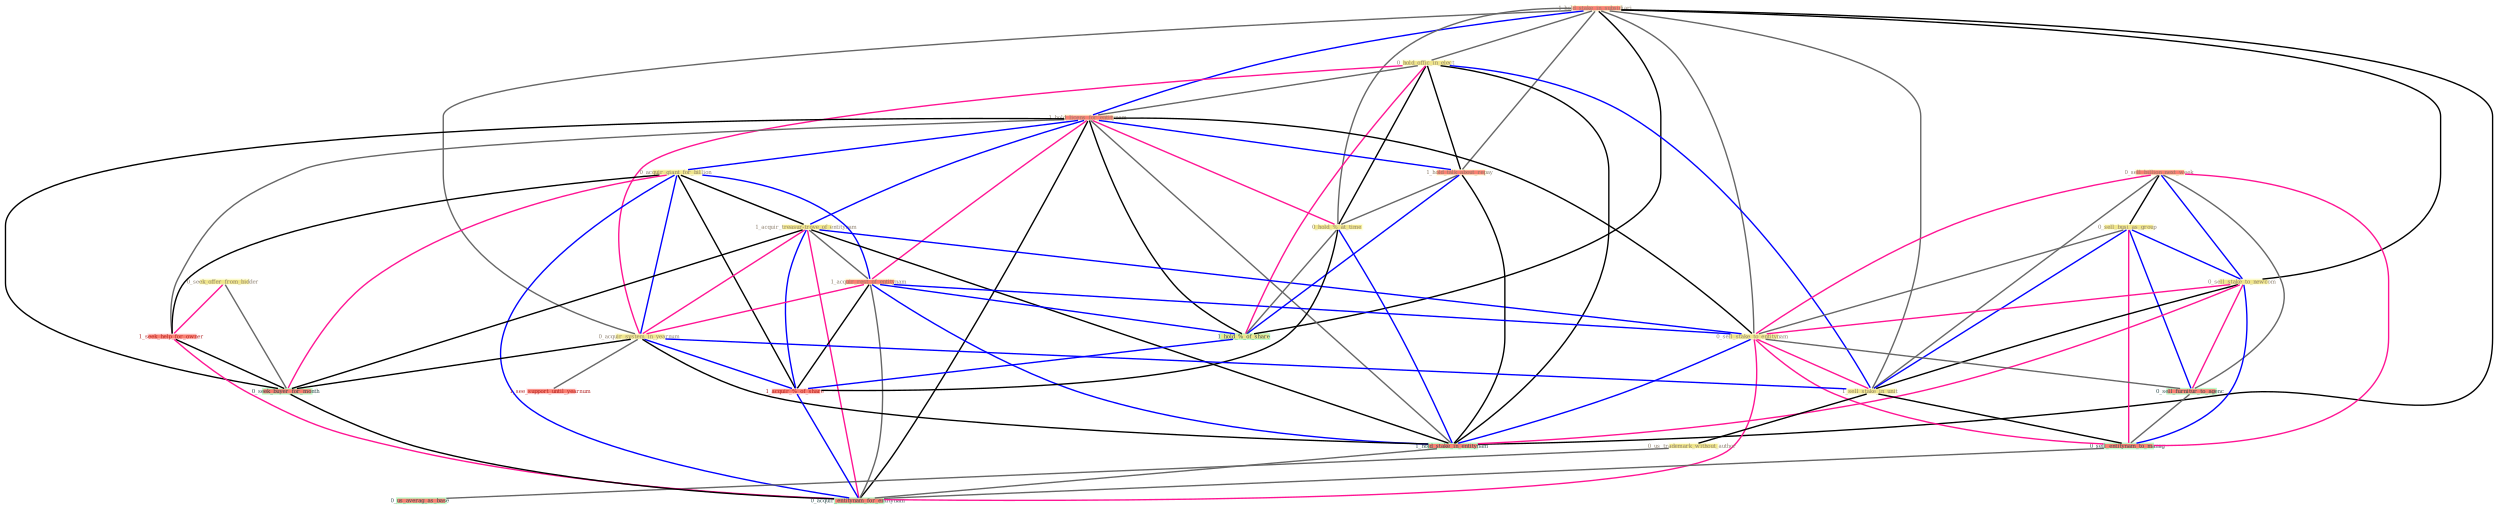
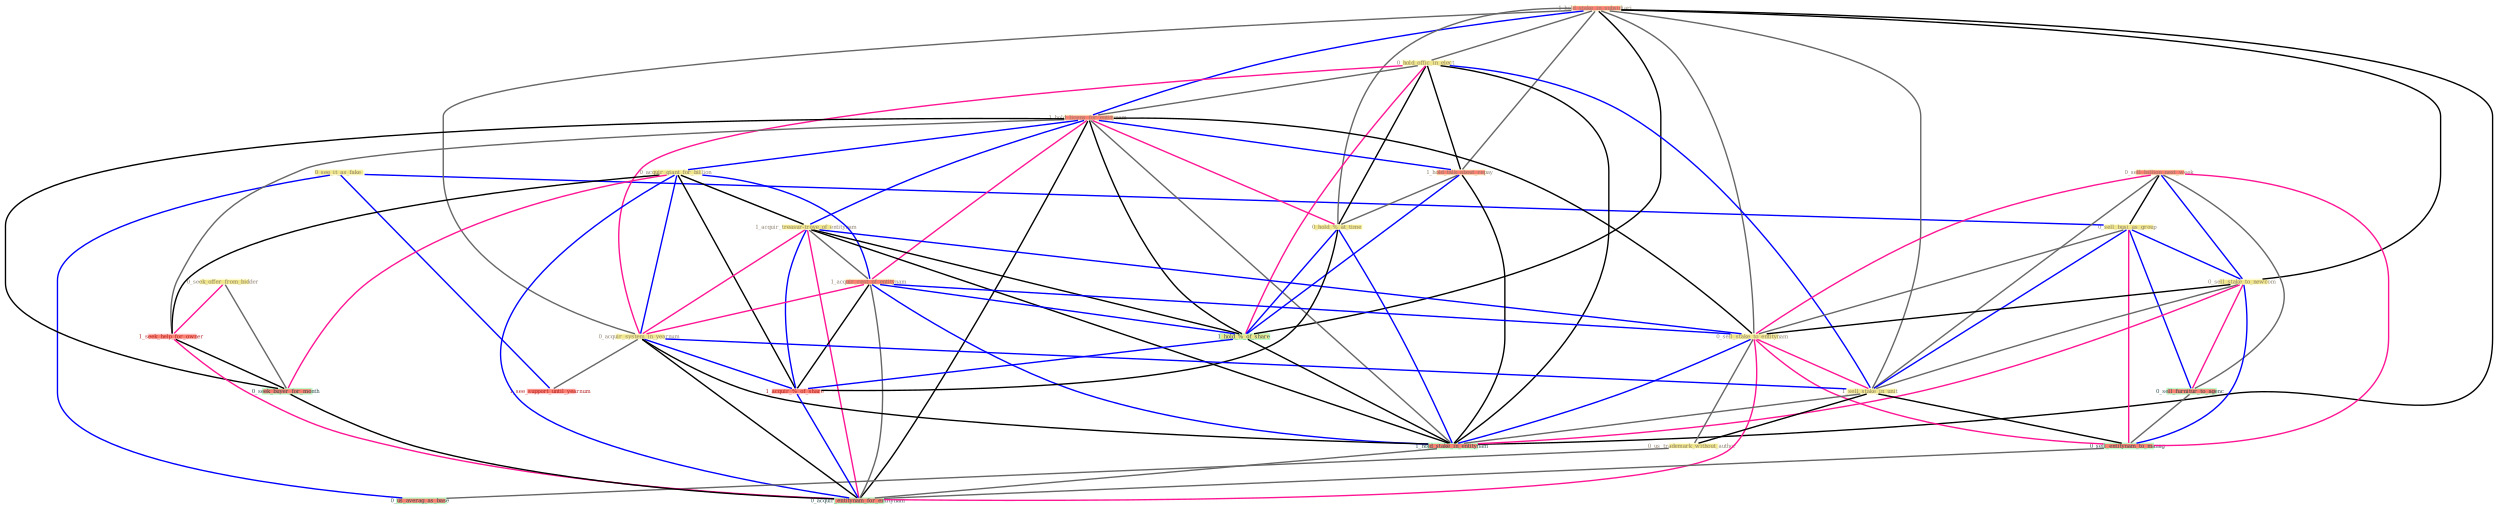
none -> (339, 172)
(1298, 274) -> (1298, 274)
(2022, 307) -> (2022, 307)
(547, 309) -> (1026, 282)
(2056, 334) -> (2056, 334)
(464, 364) -> (750, 419)
(1983, 365) -> (1722, 394)
none -> (1349, 391)
none -> (1662, 419)
